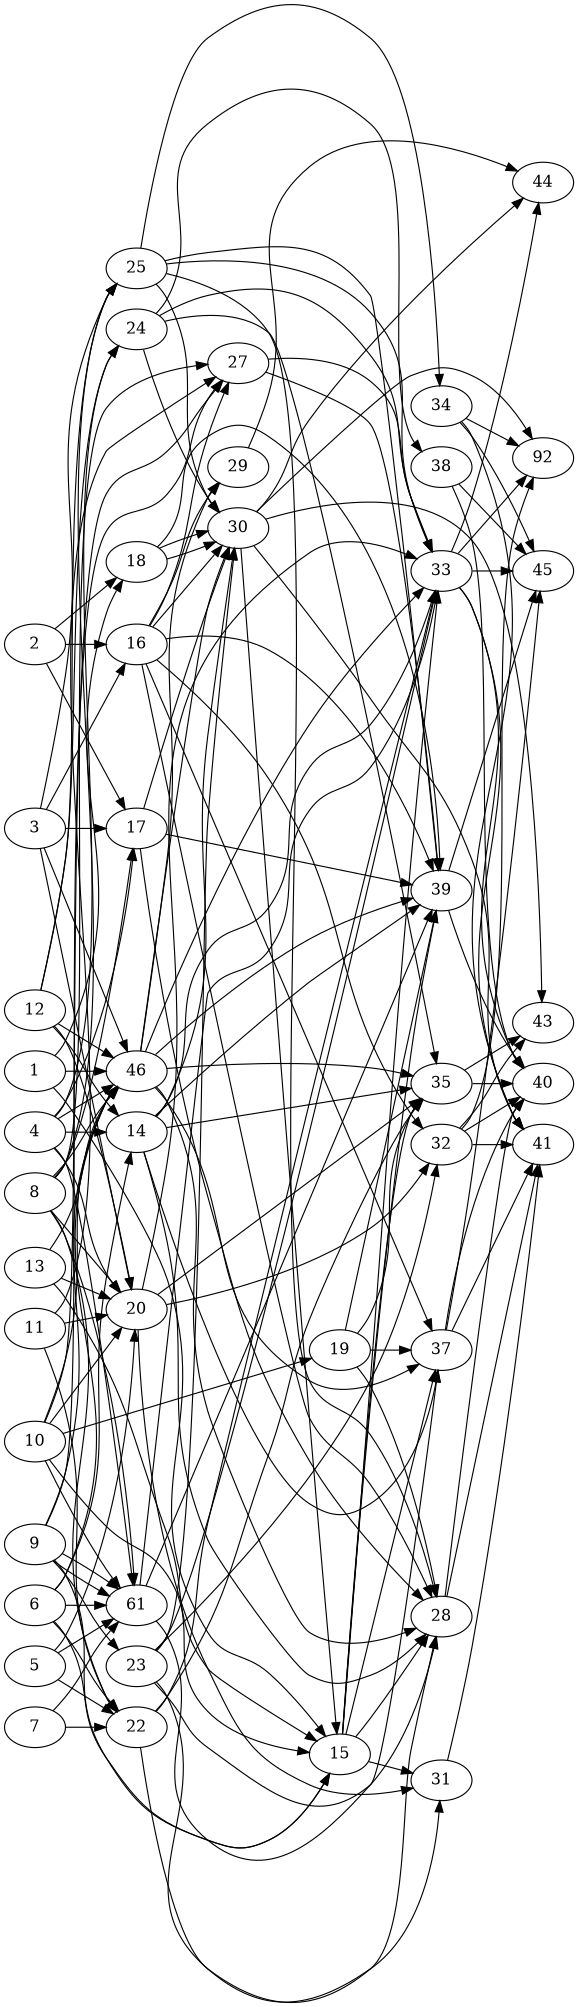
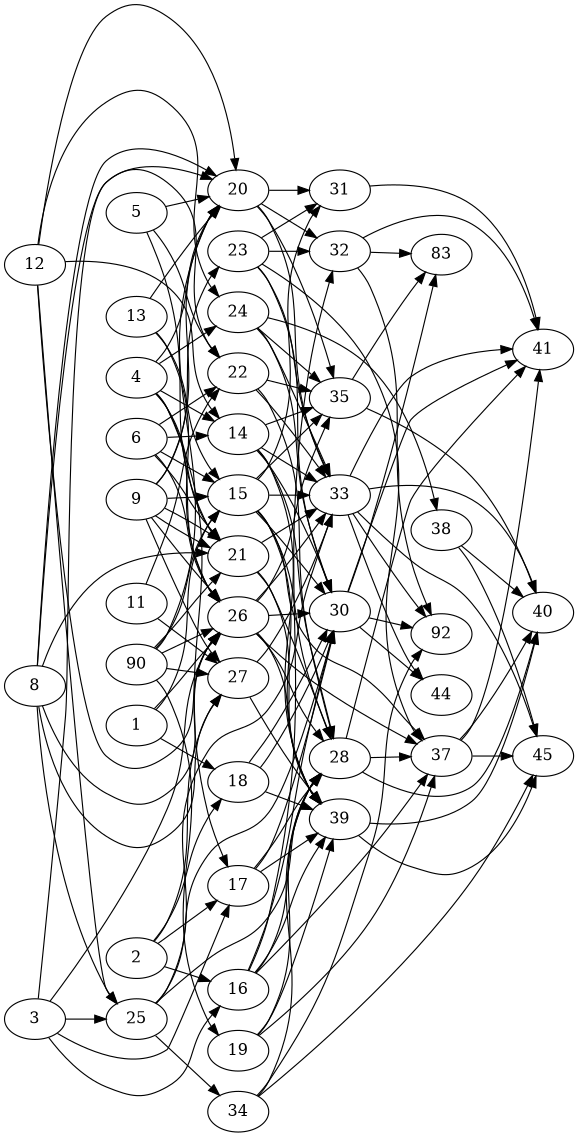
(394, 466) -> none
(238, 467) -> none
(190, 511) -> (187, 824)
(474, 911) -> (291, 989)
(543, 1023) -> (442, 255)
(101, 1039) -> none
(137, 1071) -> (238, 617)
(282, 1077) -> (288, 548)
(487, 1117) -> none
(389, 1222) -> none
(80, 1320) -> (188, 351)
(254, 1431) -> (378, 757)
(35, 1442) -> (137, 665)
(137, 1605) -> (238, 556)
(35, 1727) -> none
